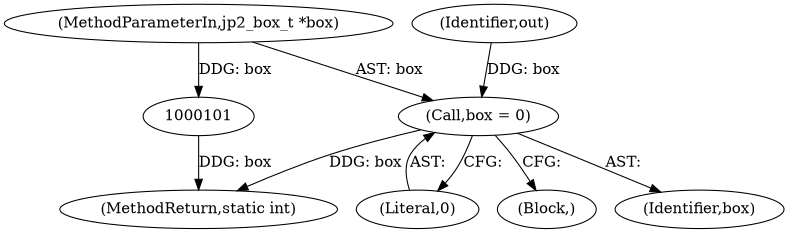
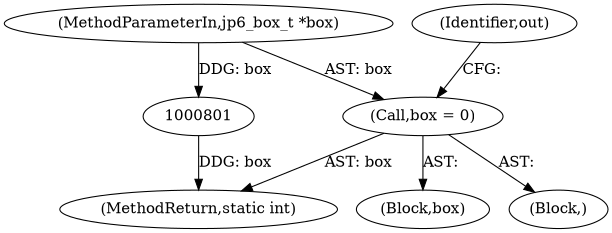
(199, 23) -> (199, 23)
(524, 70) -> (484, 70)
(199, 116) -> (199, 116)
(366, 163) -> (359, 163)
(544, 163) -> (519, 163)
(418, 209) -> none
(700, 209) -> (423, 209)
